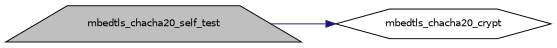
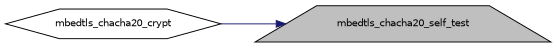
(298, 24) -> (249, 24)
